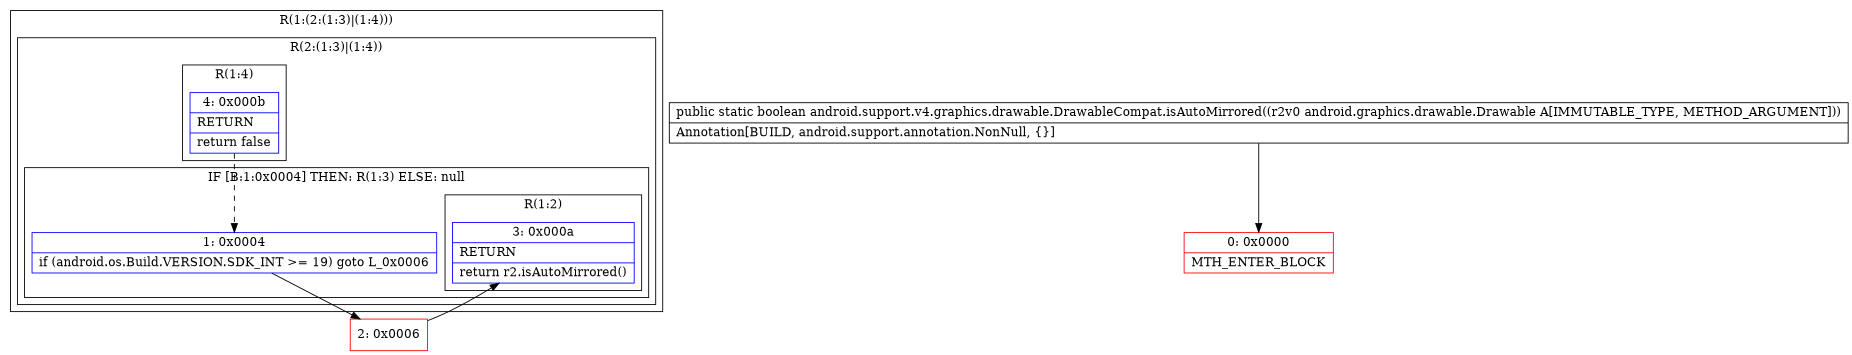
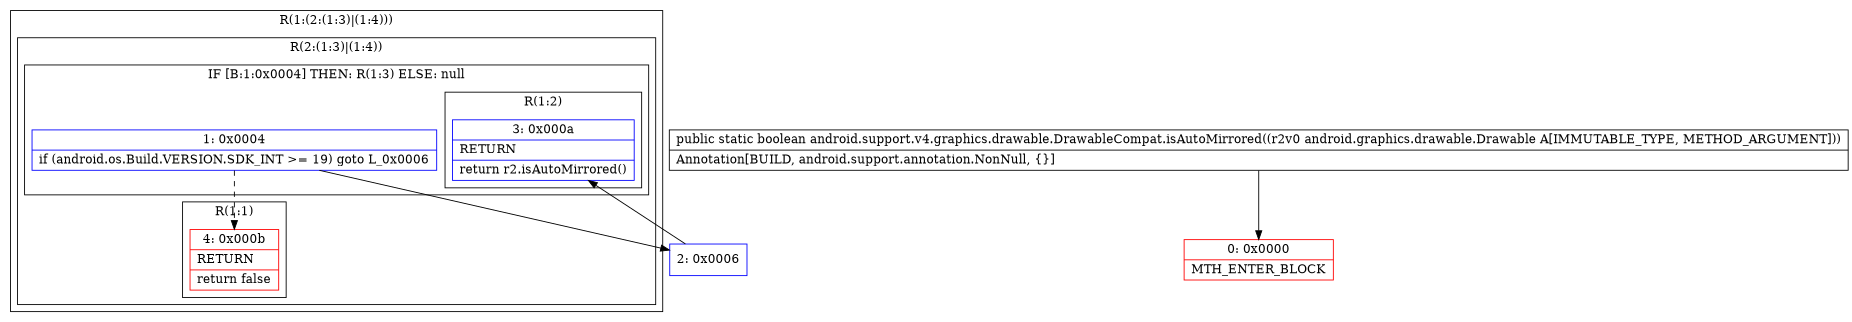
(234, 75) -> (234, 212)
(234, 123) -> (234, 260)
(234, 188) -> (234, 189)
(389, 335) -> (708, 260)
